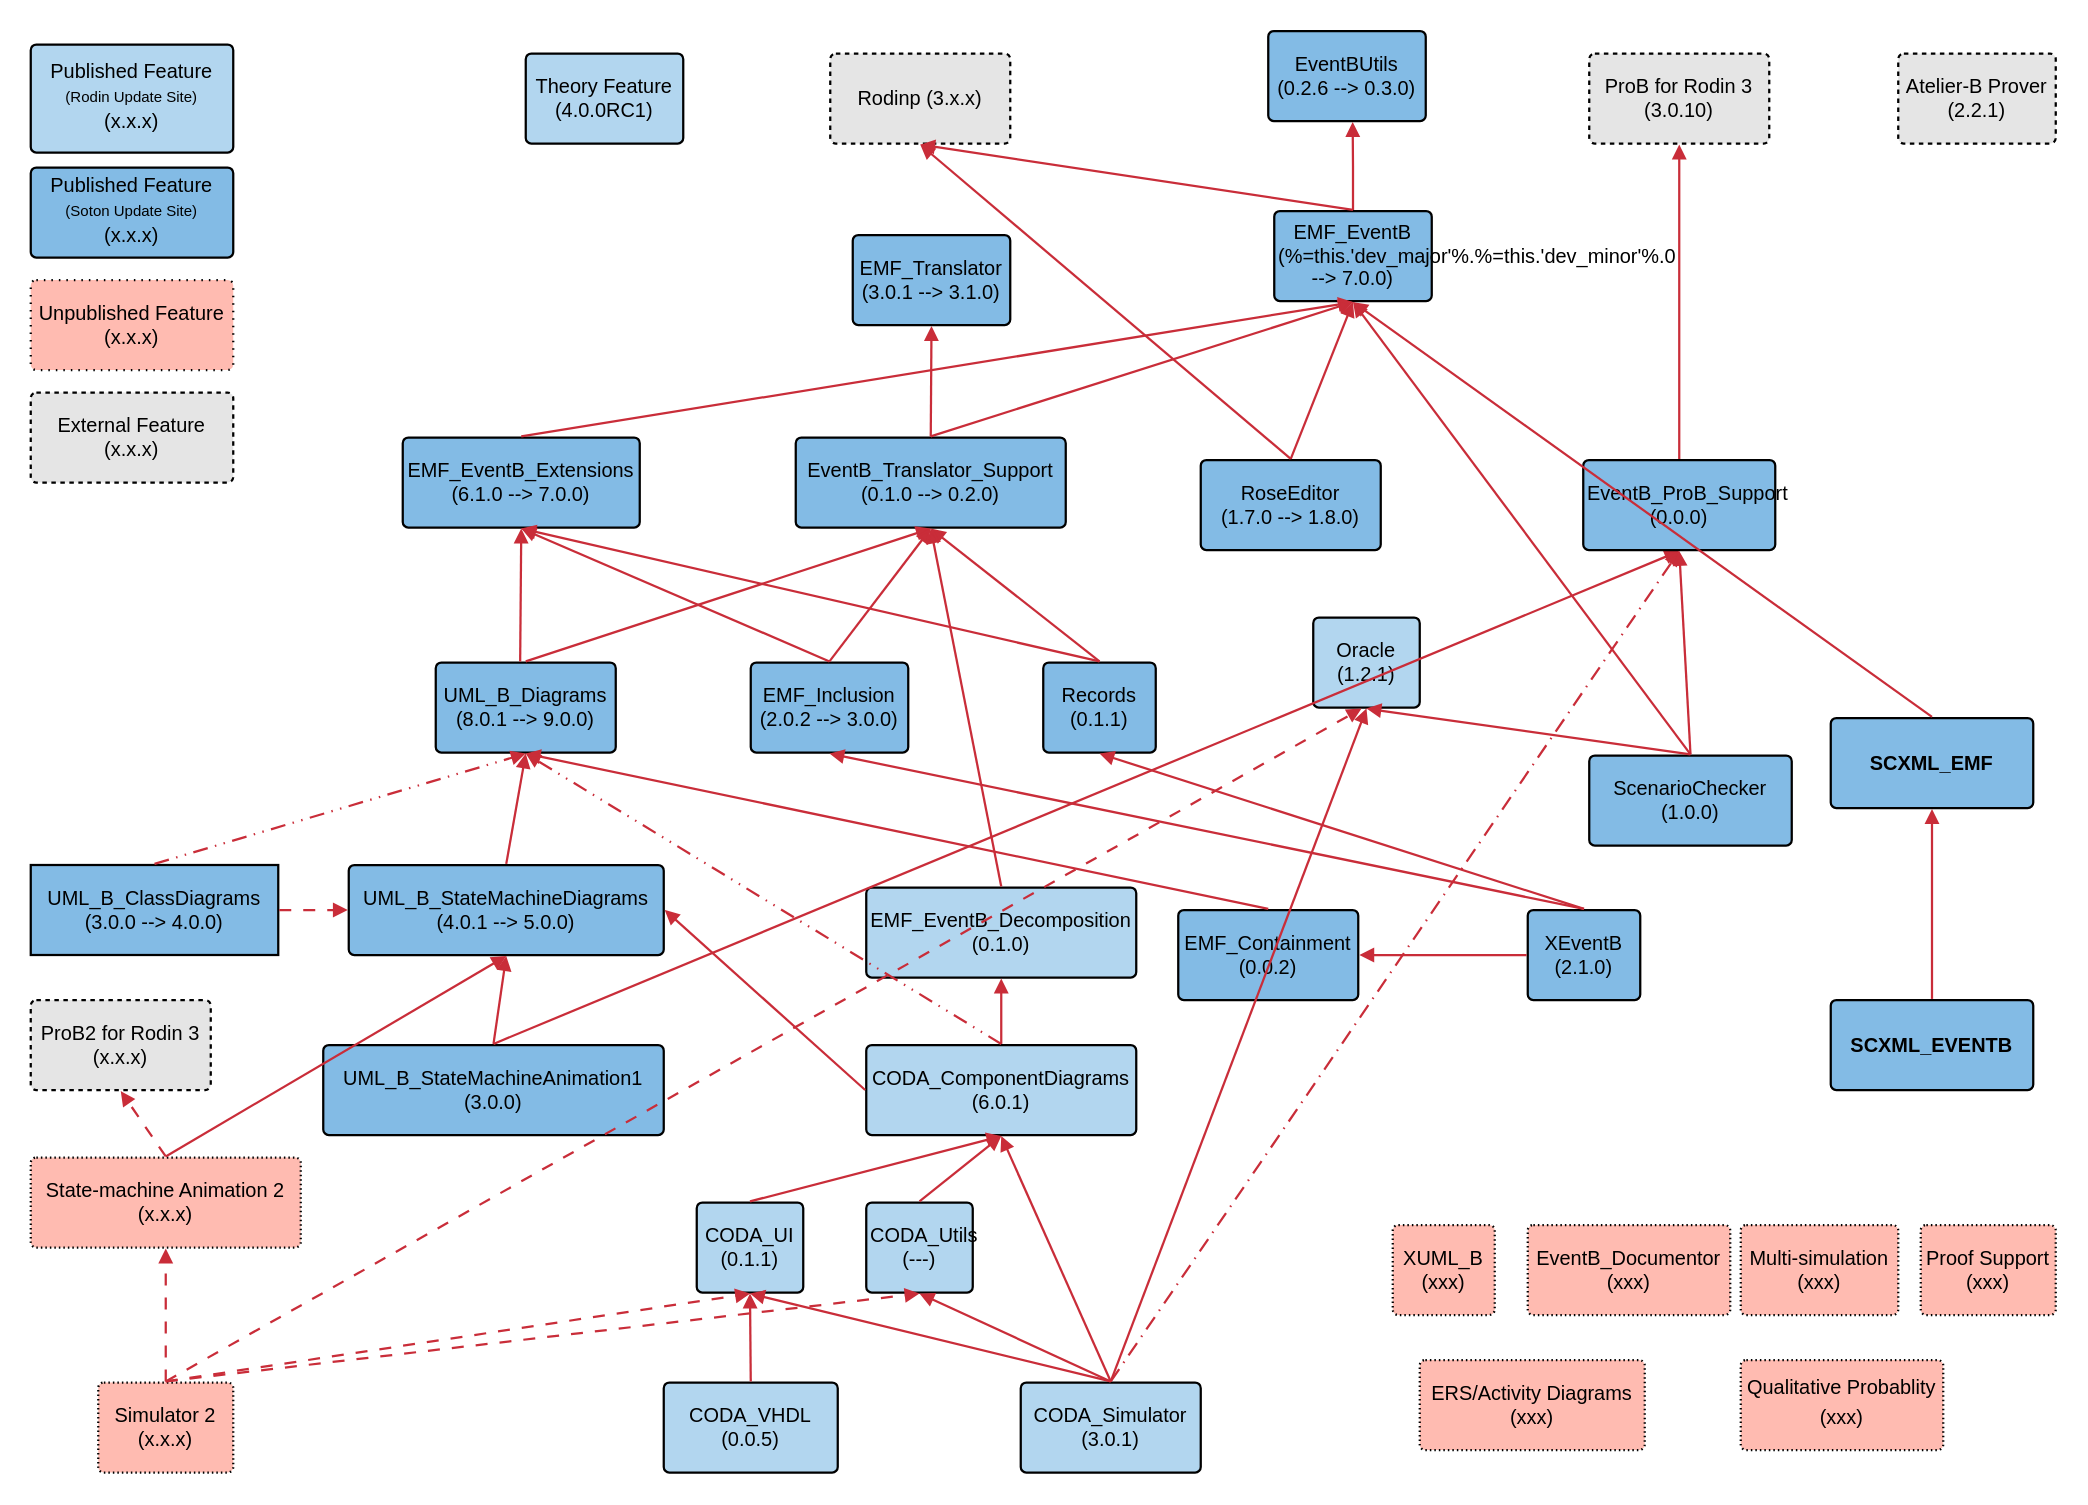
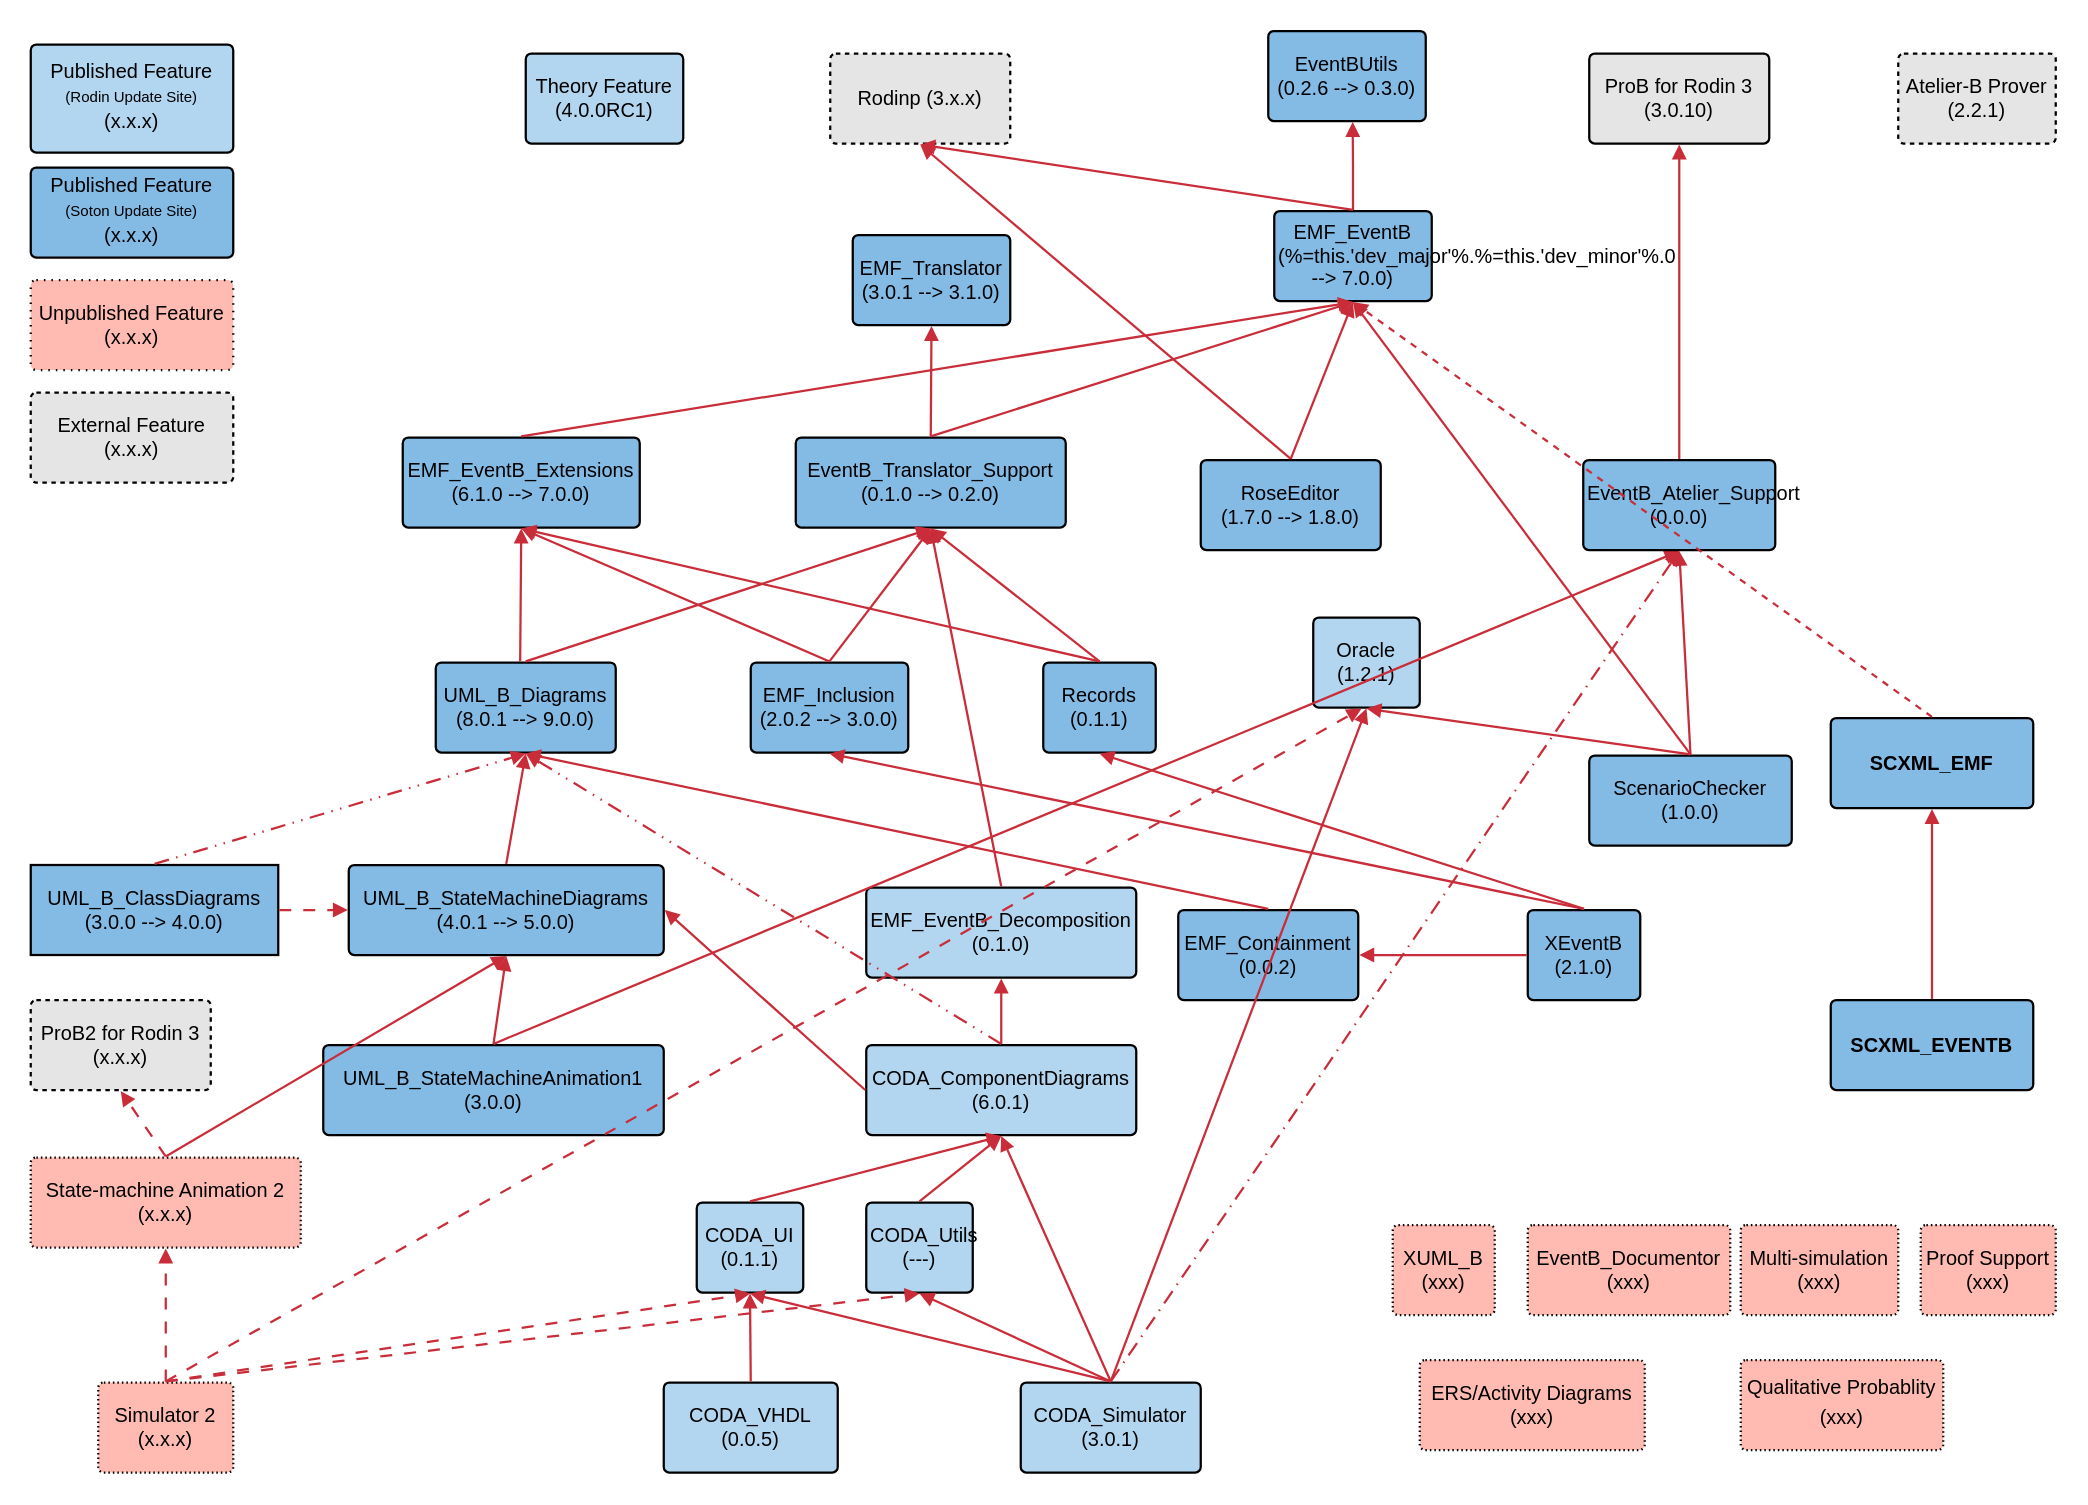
(1679, 98) -> (1679, 98)
(1679, 505) -> (1679, 505)
(1646, 512) -> (1646, 512)
